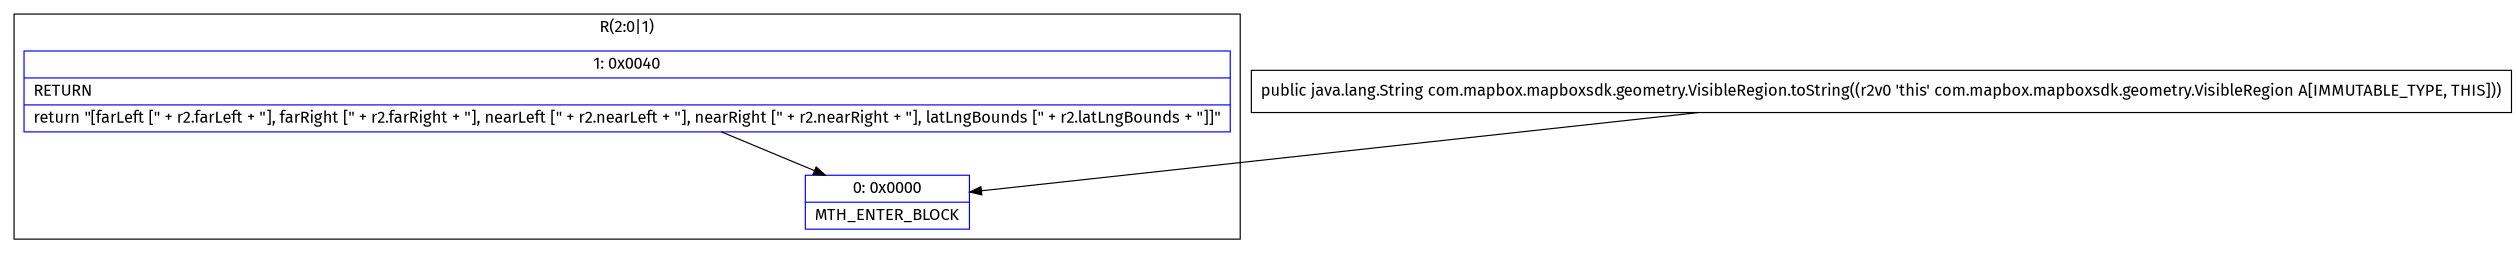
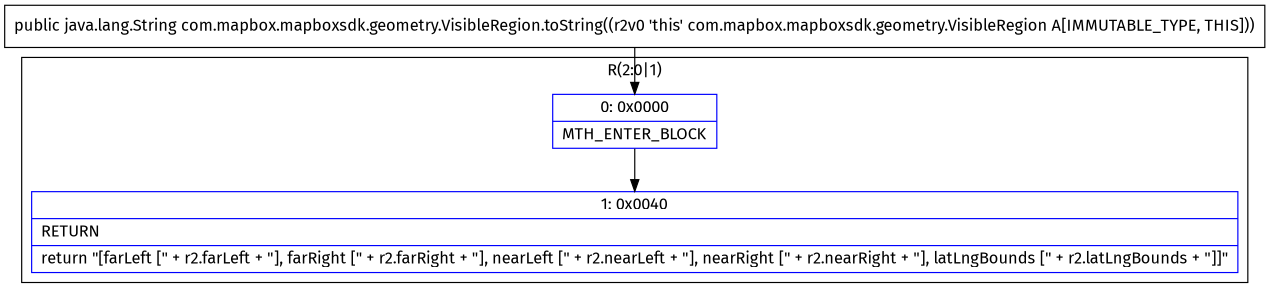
(768, 151) -> (635, 164)
